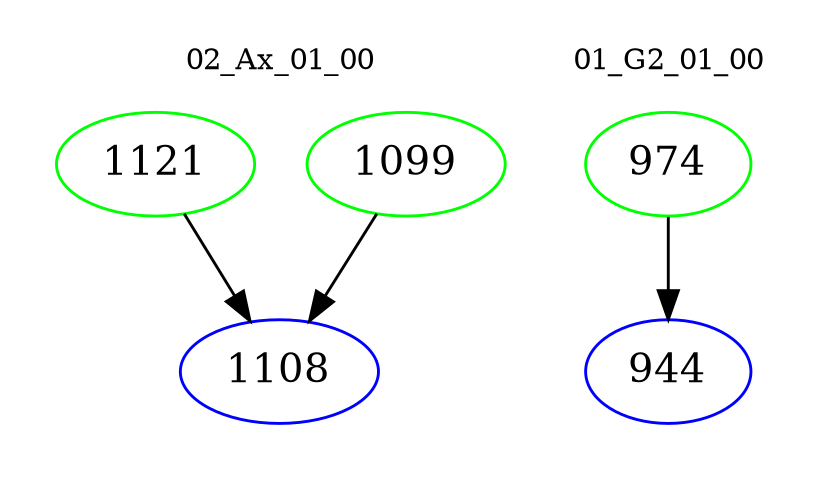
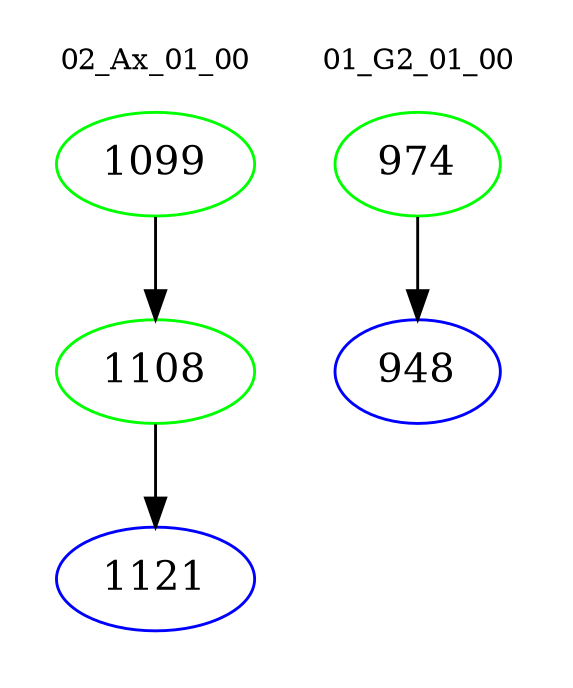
(156, 164) -> (156, 579)
(209, 255) -> (156, 461)
(279, 372) -> (156, 372)
(668, 372) -> (418, 372)
